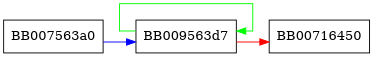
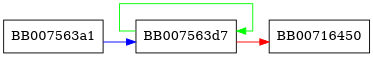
(53, 36) -> (53, 36)
(186, 36) -> (186, 36)
